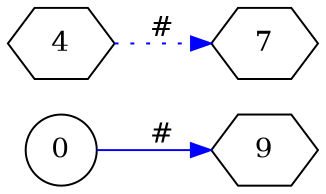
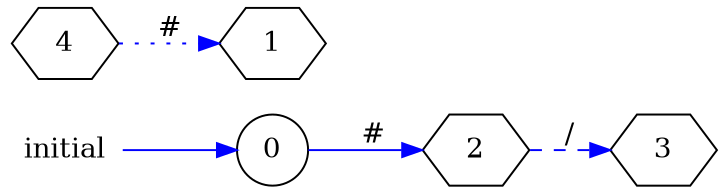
(265, 43) -> (273, 43)
none -> (65, 150)
(265, 150) -> (476, 150)
none -> (664, 150)
